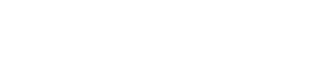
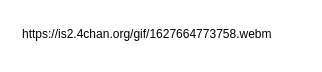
none -> (161, 36)
